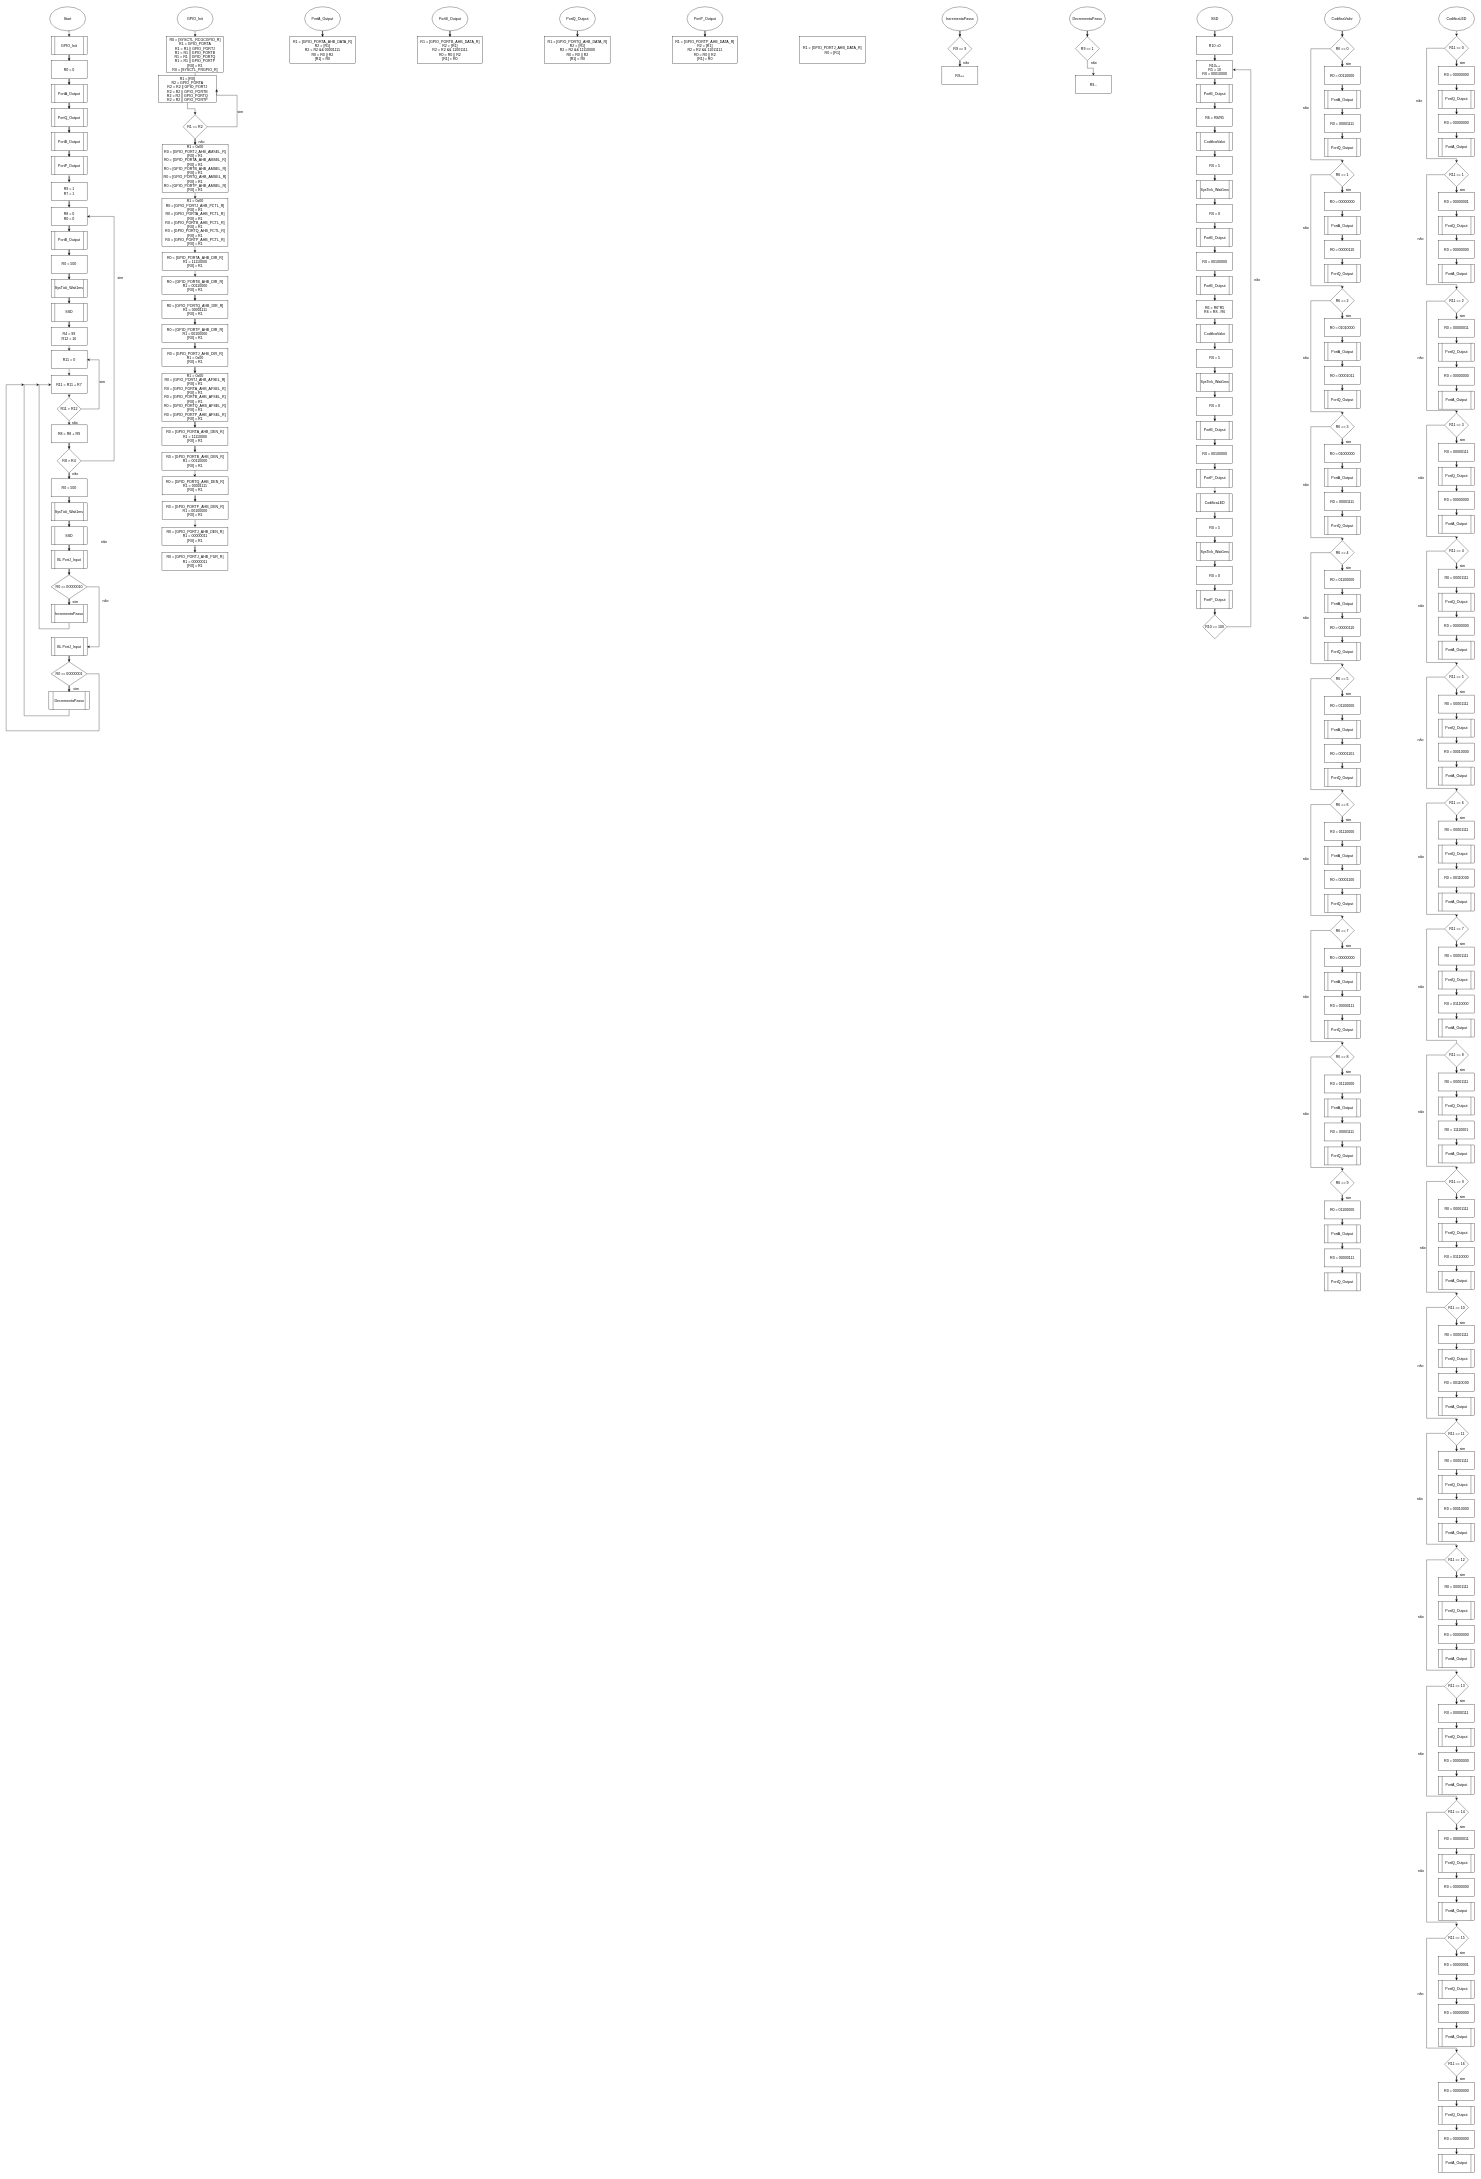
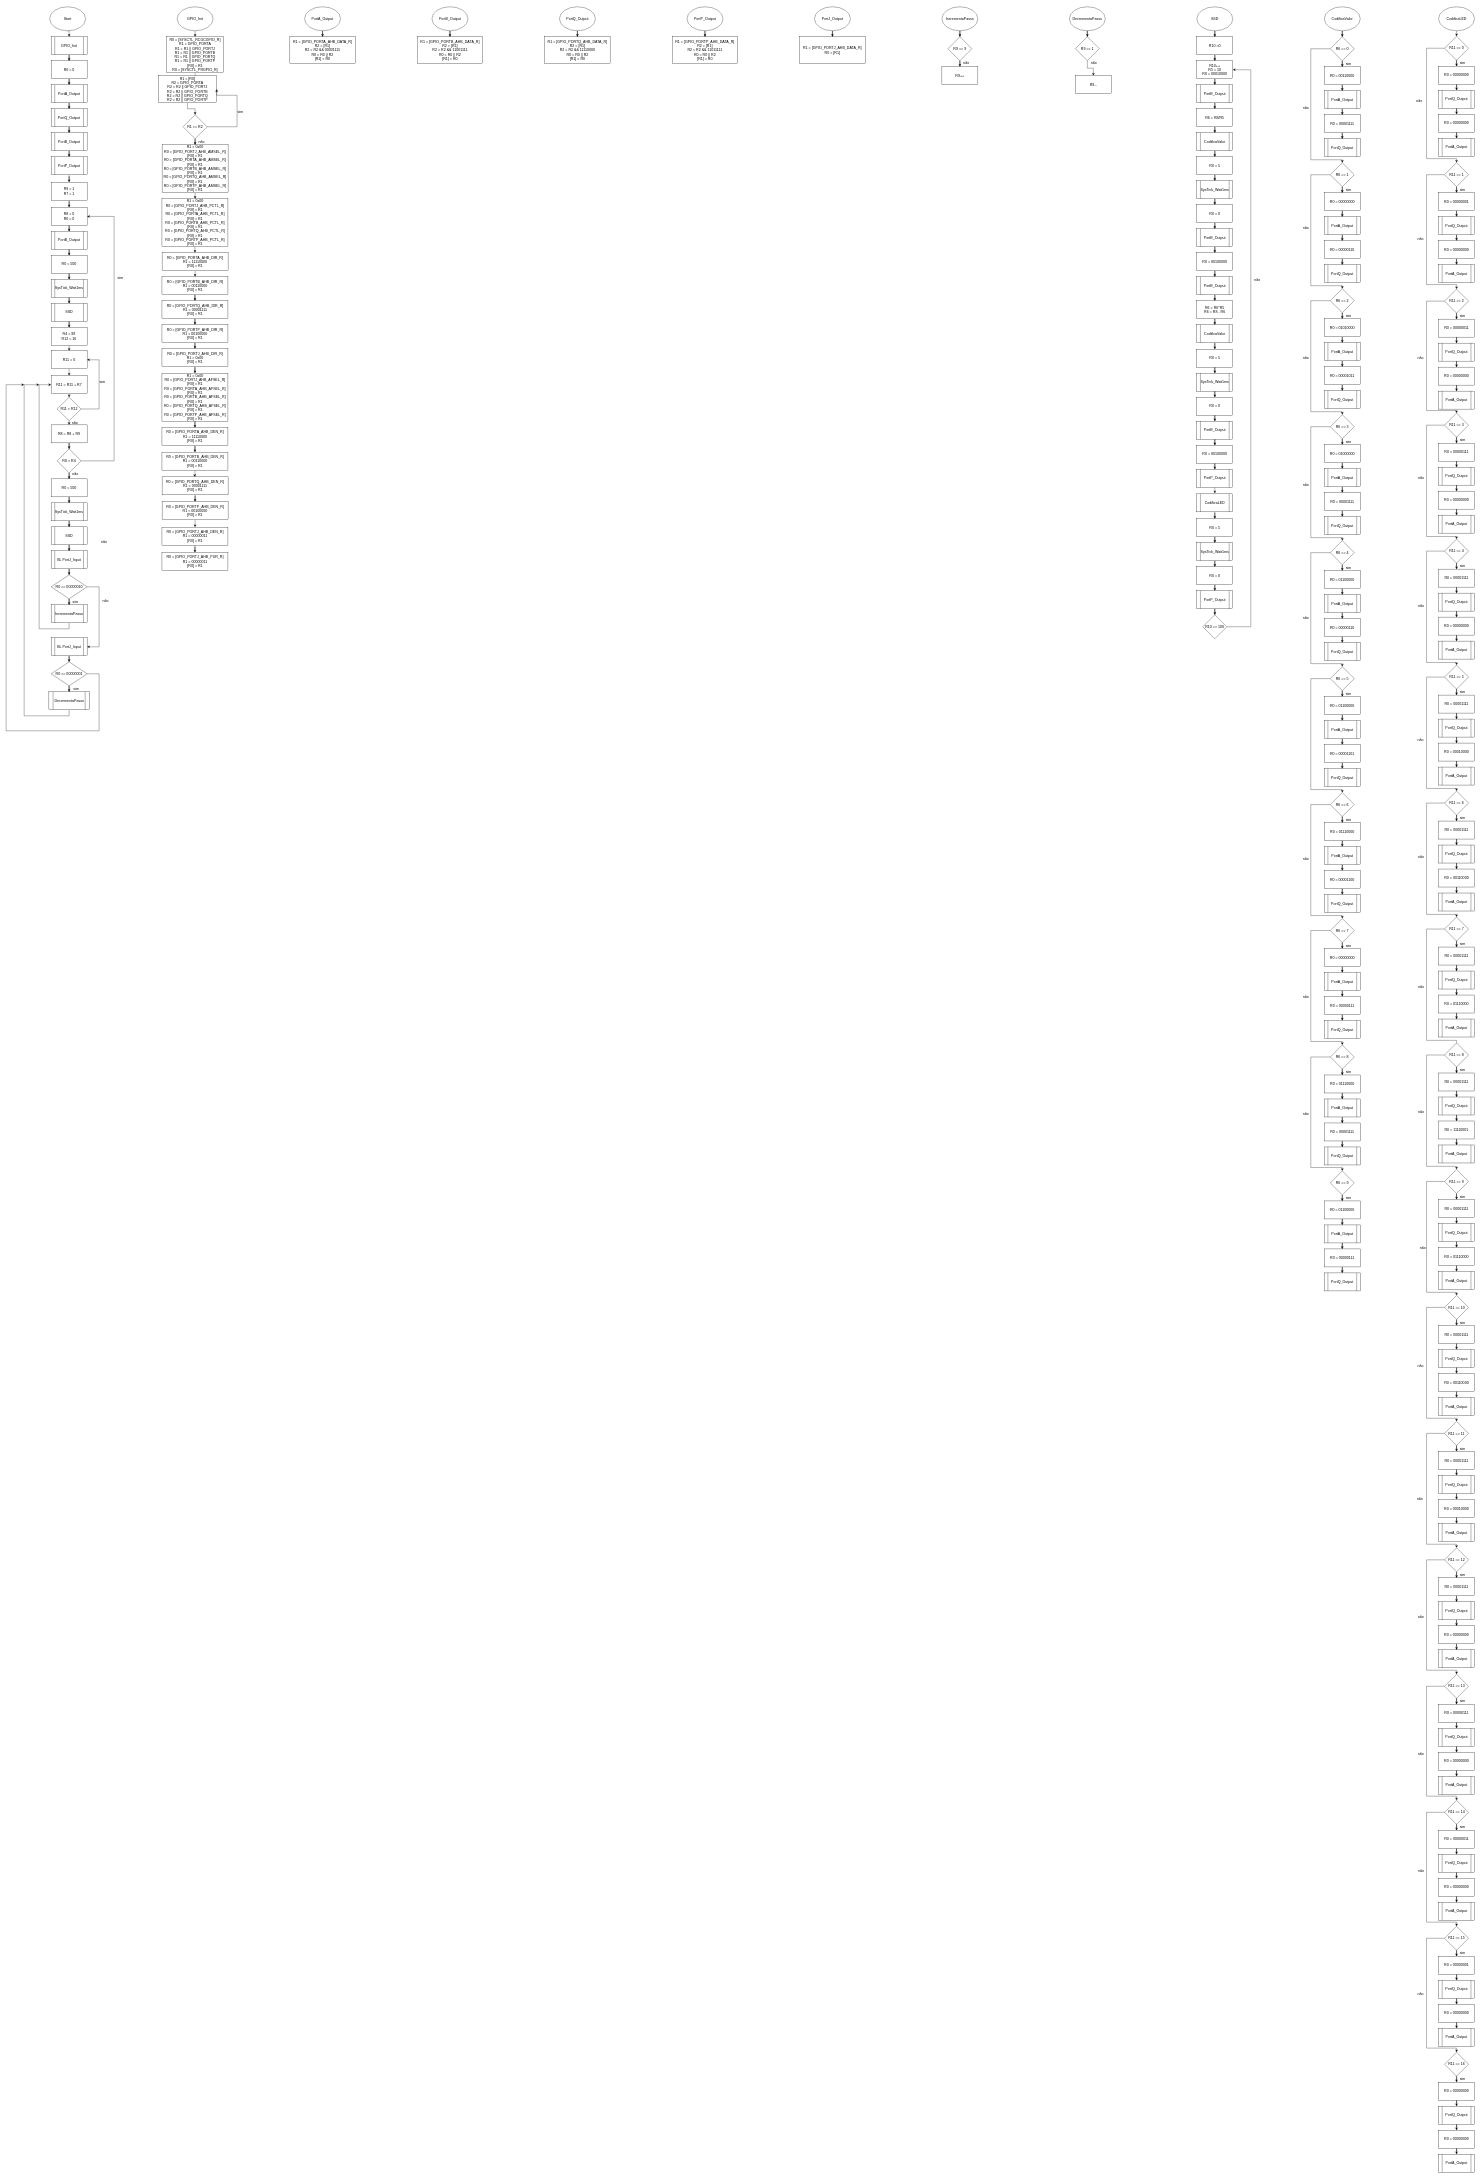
none -> (833, 18)
none -> (833, 35)
